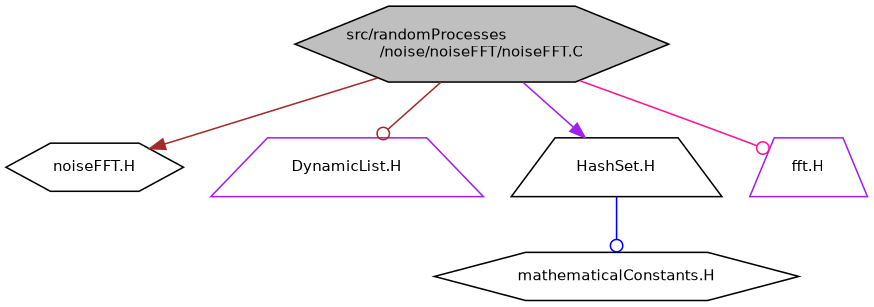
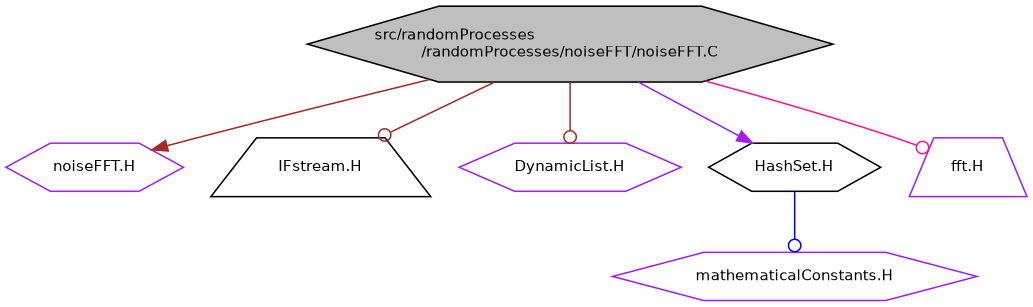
(482, 44) -> (570, 44)
(95, 167) -> (95, 167)
none -> (321, 167)
(347, 167) -> (570, 167)
(617, 167) -> (795, 167)
(617, 276) -> (795, 276)
